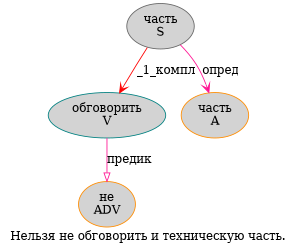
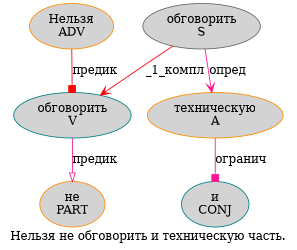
none -> (72, 26)
(161, 26) -> (202, 26)
(215, 115) -> (215, 115)
(107, 204) -> (72, 204)
none -> (215, 204)
